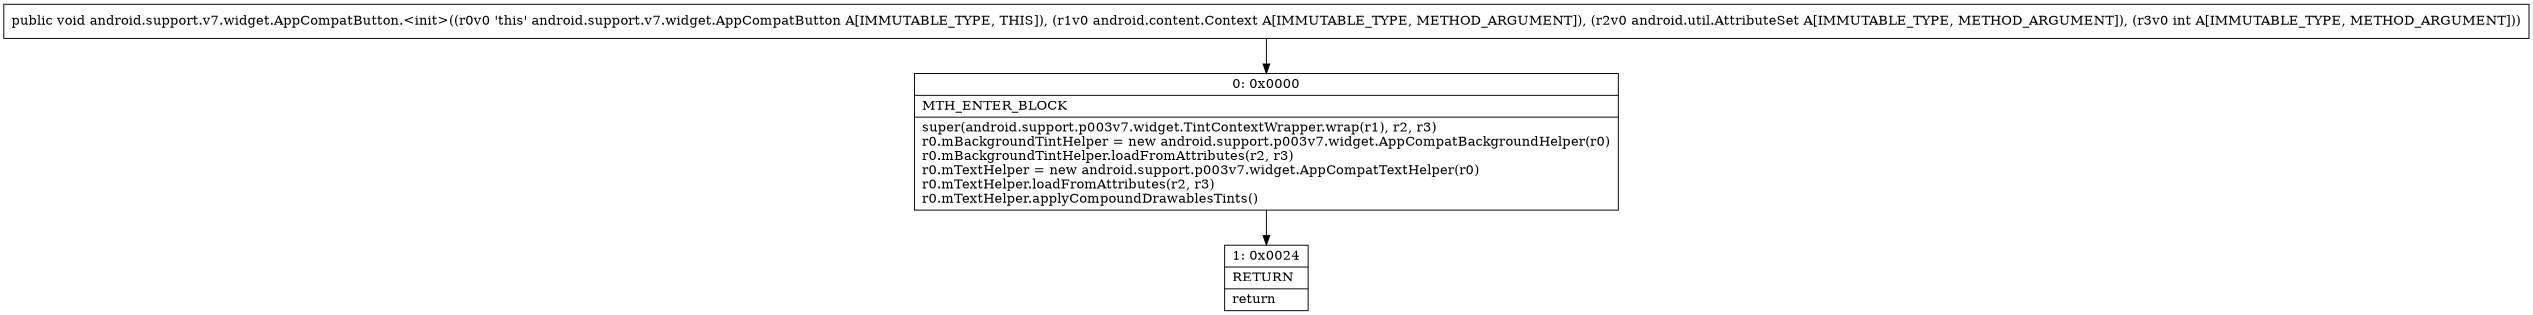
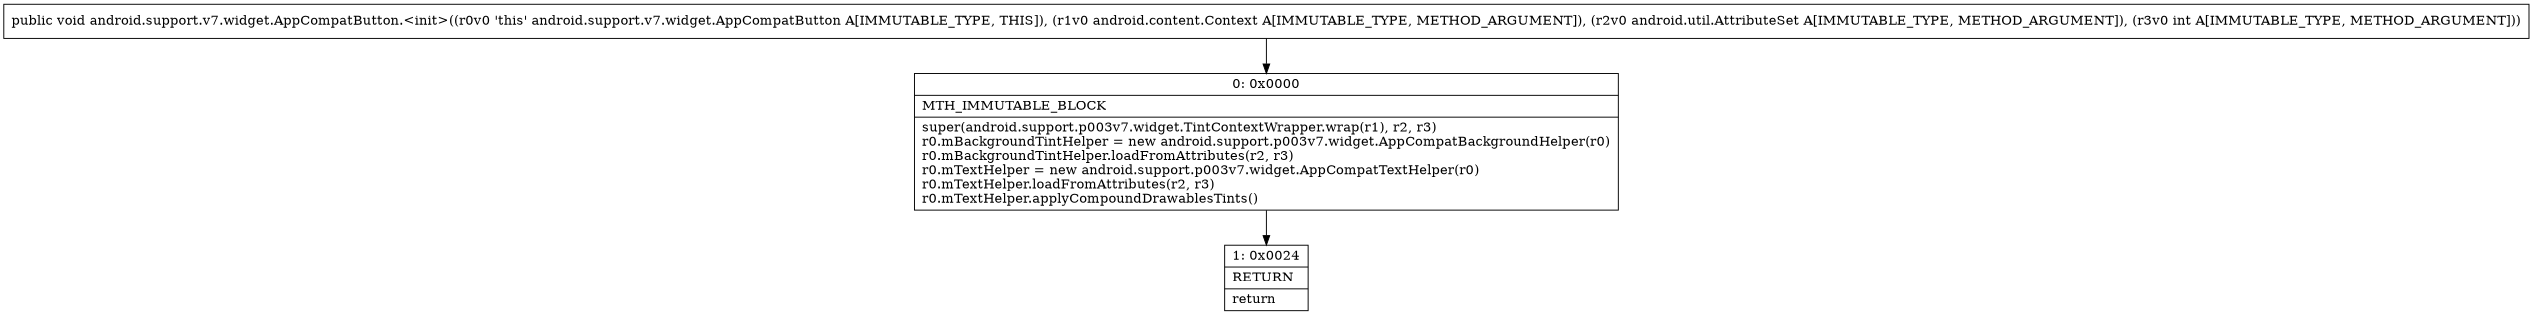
(995, 106) -> (1015, 106)
